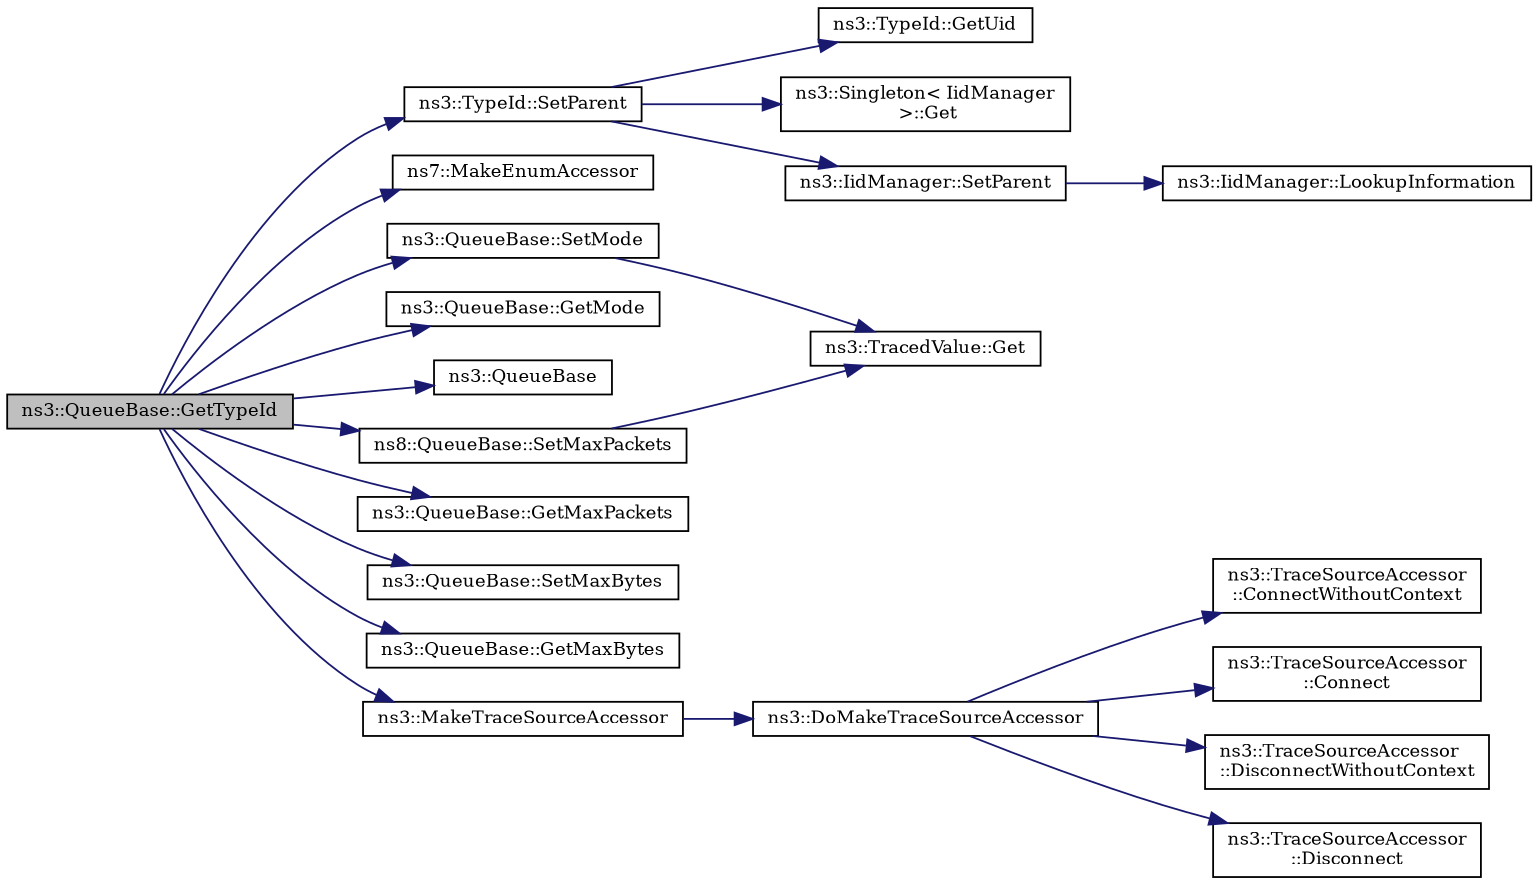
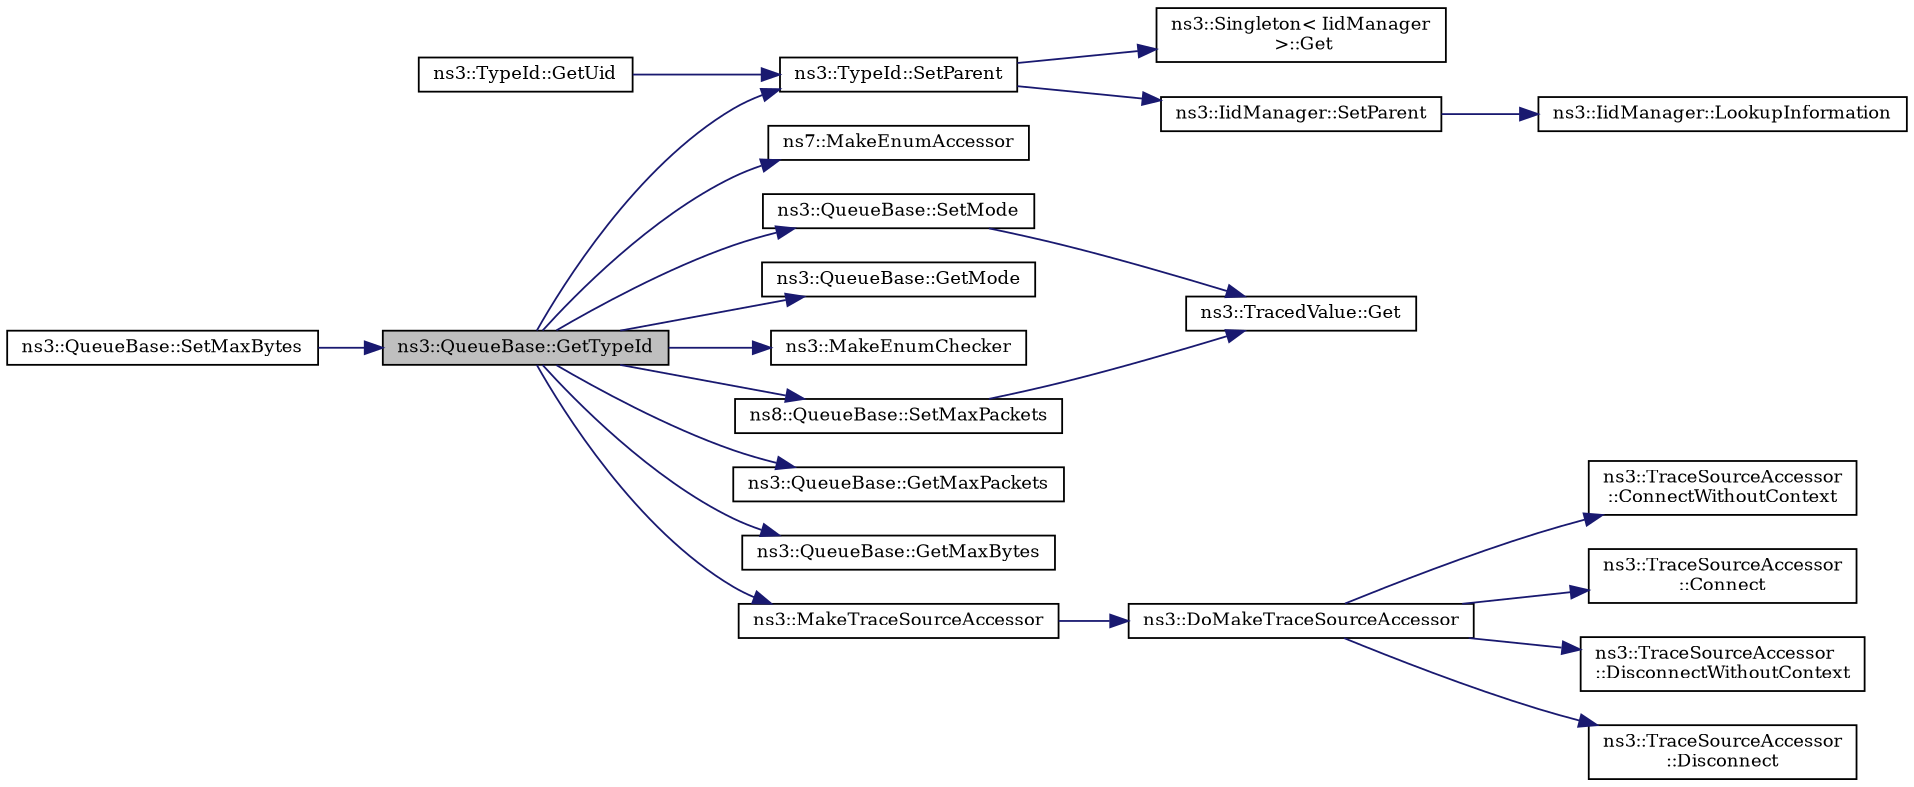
(715, 66) -> (697, 75)
(523, 377) -> (899, 348)
(276, 505) -> (341, 348)
